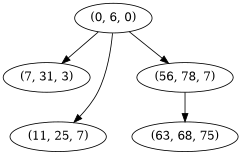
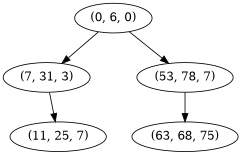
(185, 77) -> (185, 77)
(104, 78) -> (52, 103)
